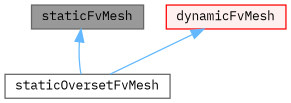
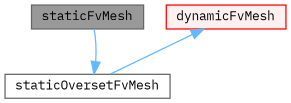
(79, 58) -> (96, 45)
